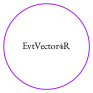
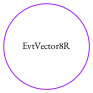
(47, 47) -> (47, 47)
